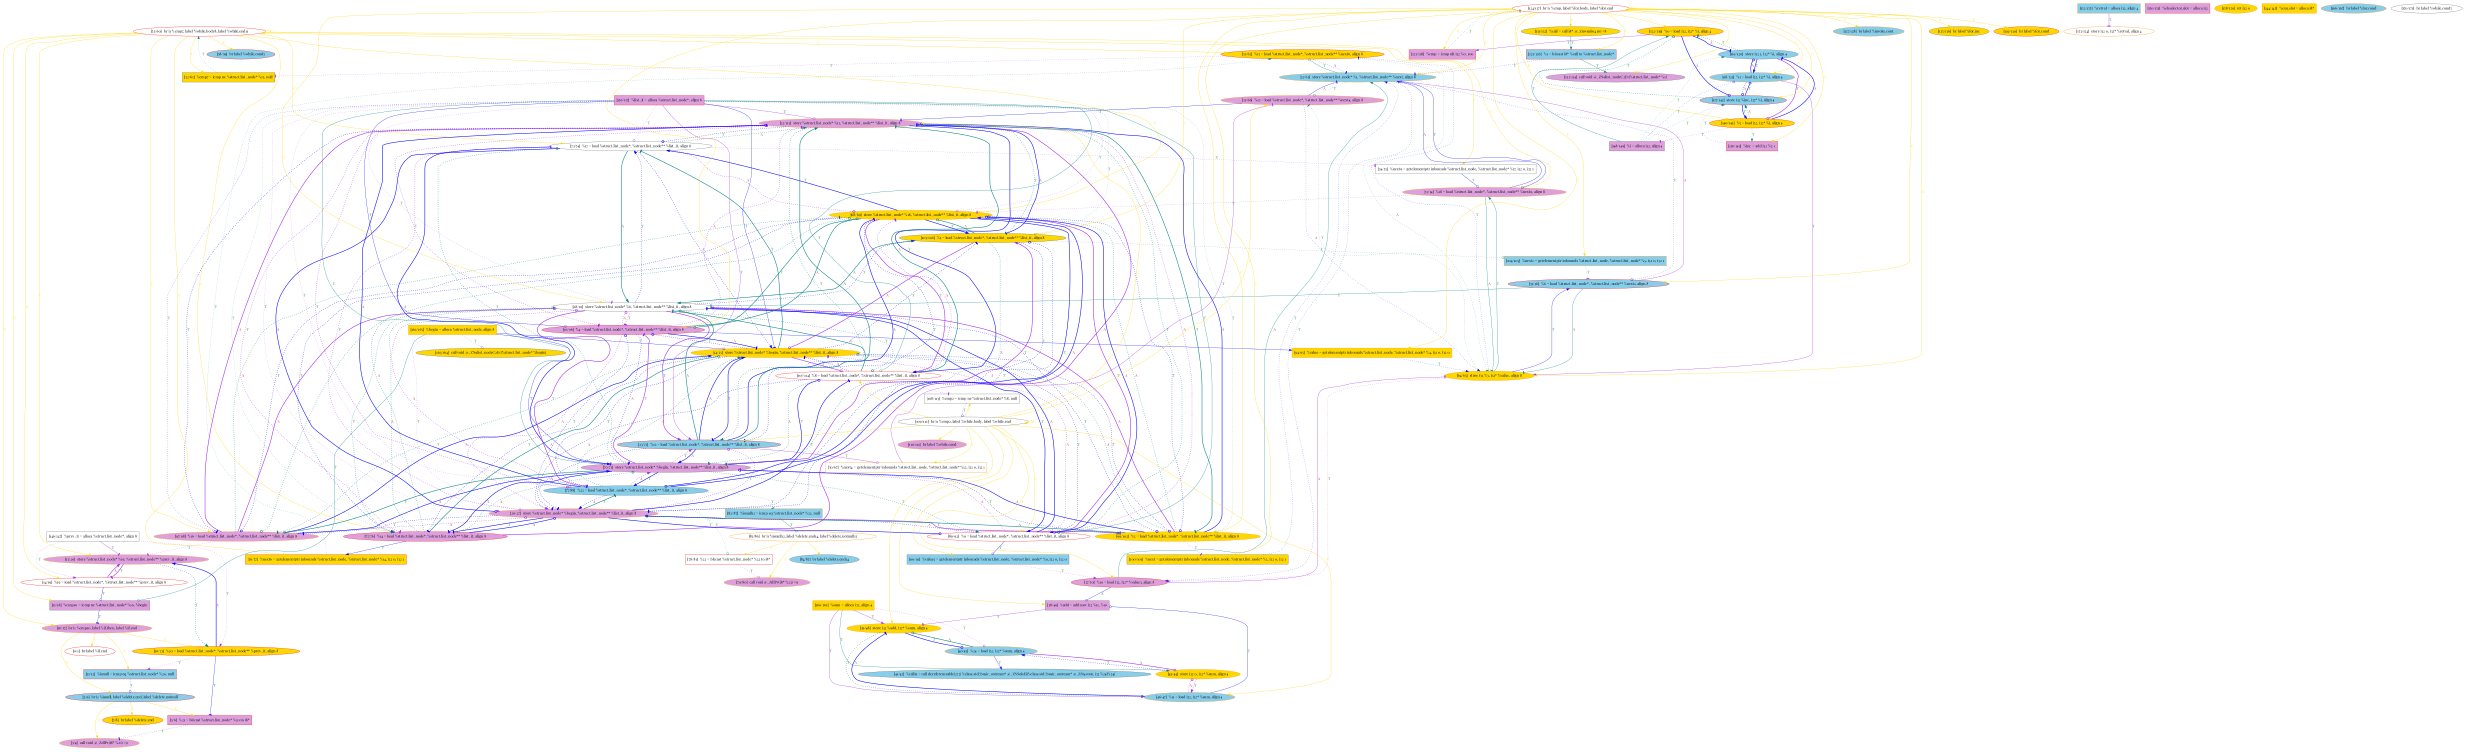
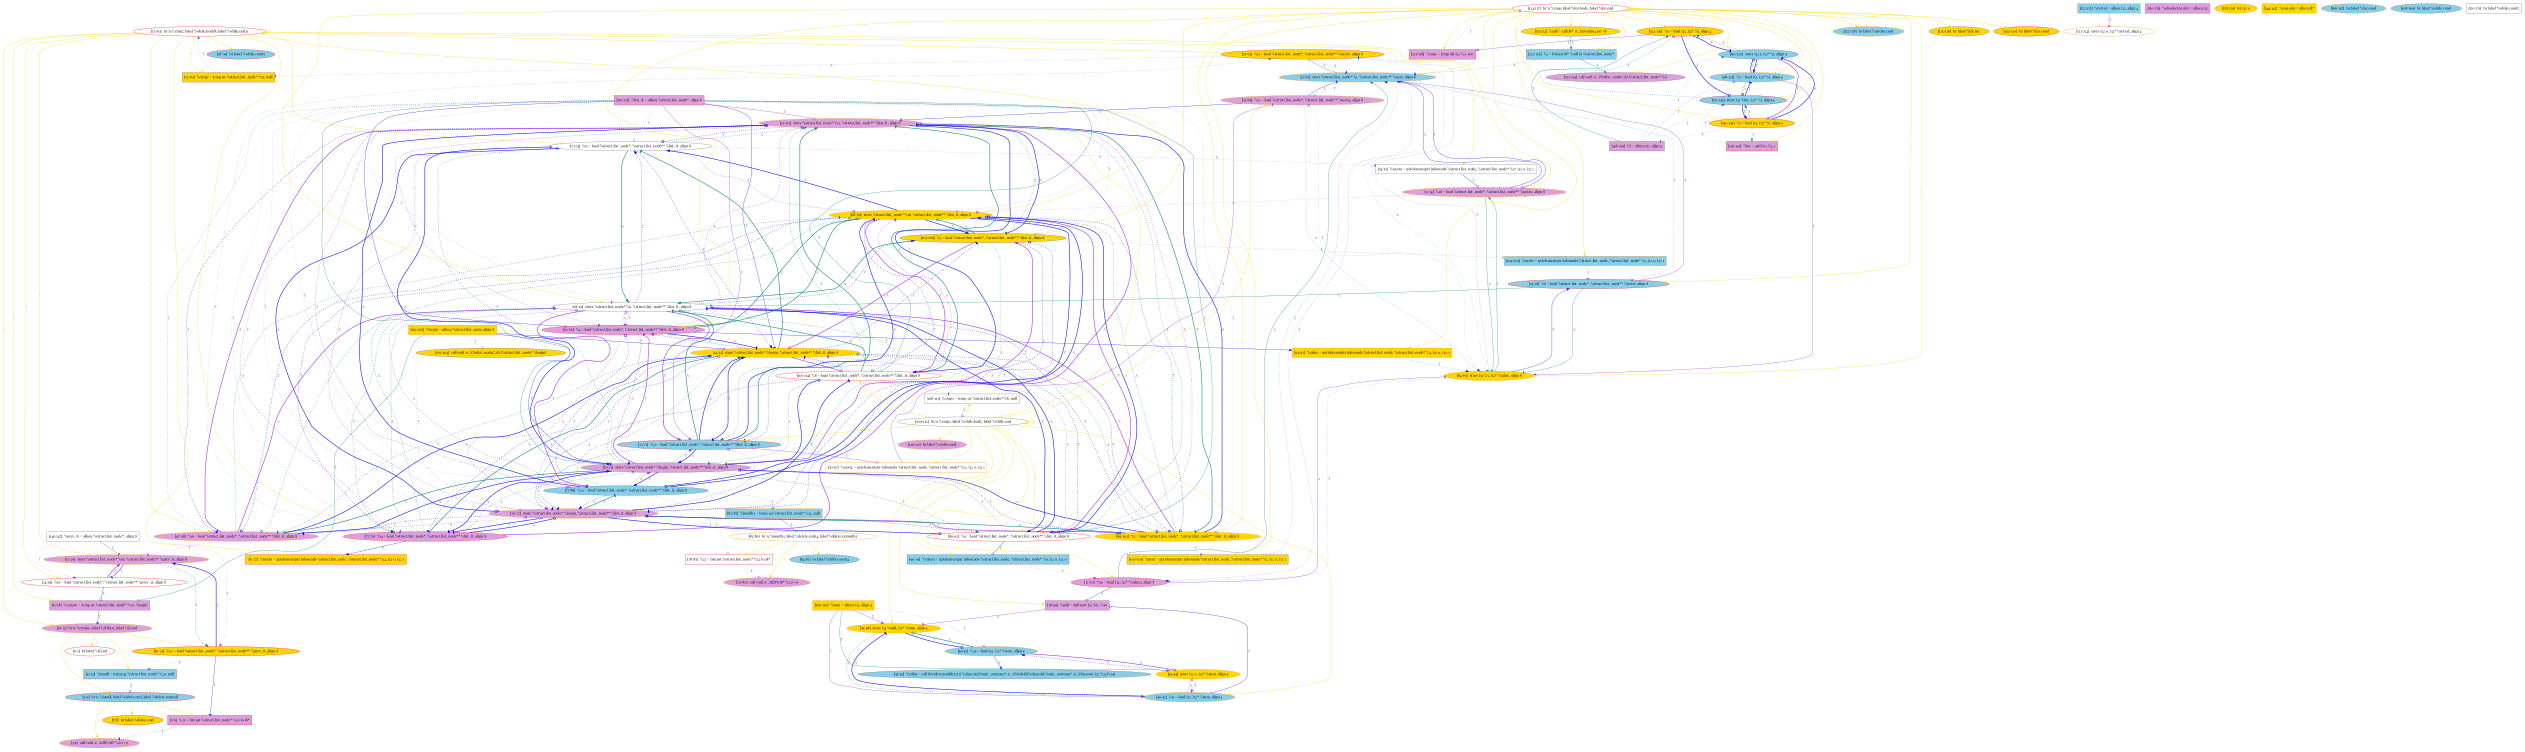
none -> (2426, 8)
(2427, 8) -> (2494, 8)
(1747, 90) -> (1747, 89)
